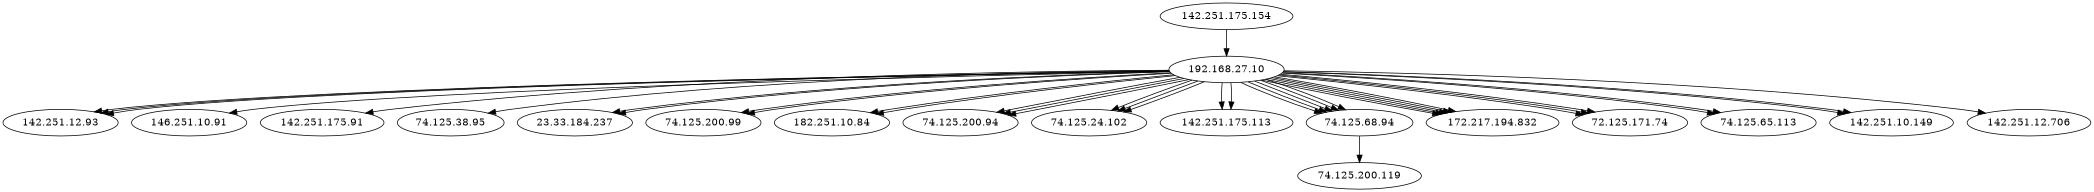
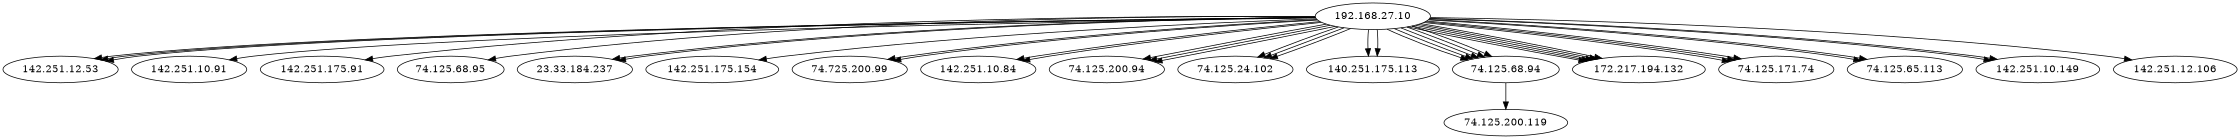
(1227, 39) -> (1041, 33)
(61, 123) -> (61, 69)
(189, 123) -> (189, 69)
(451, 123) -> (451, 69)
(703, 123) -> (850, 69)
(832, 123) -> (978, 69)
(1227, 123) -> (1373, 69)
(1493, 123) -> (1639, 69)
(1630, 123) -> (1776, 69)
(2029, 123) -> (2175, 69)
